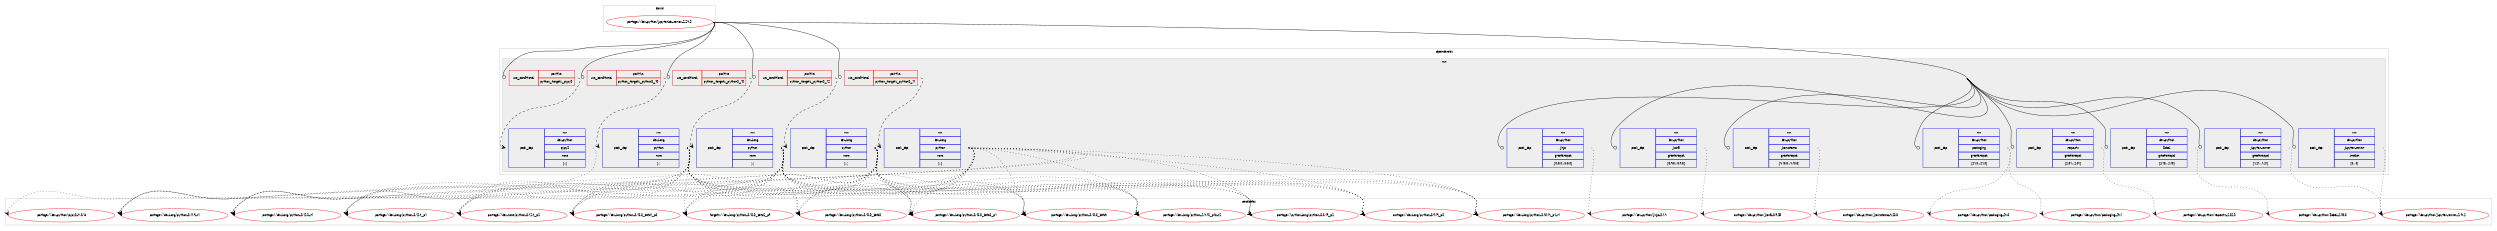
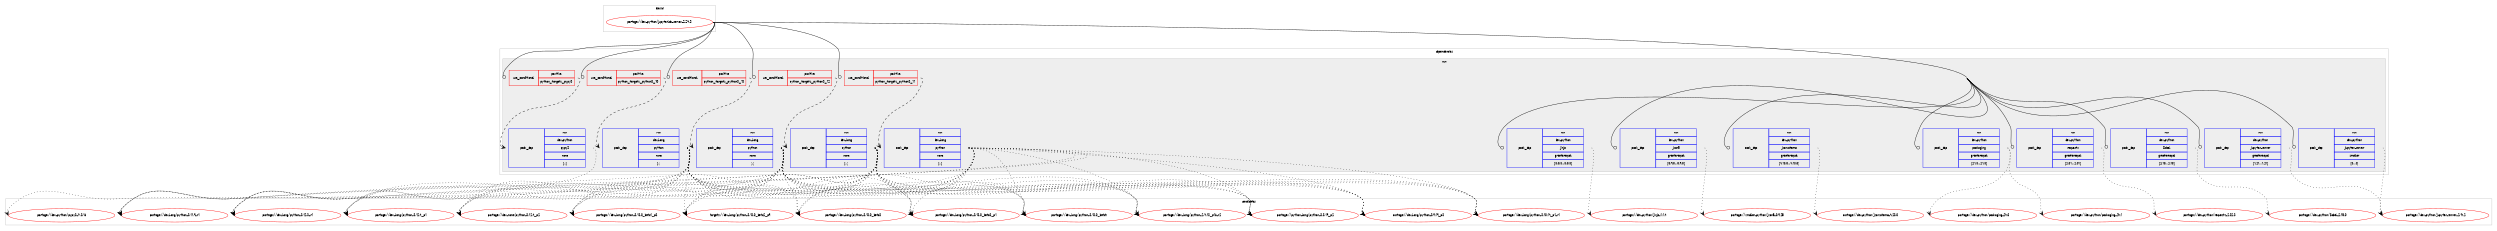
(1644, 215) -> (1644, 215)
(1757, 215) -> (1757, 215)
